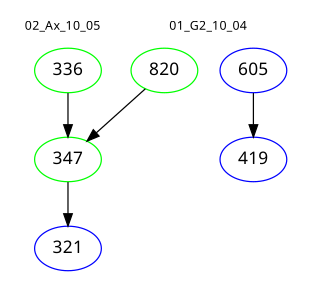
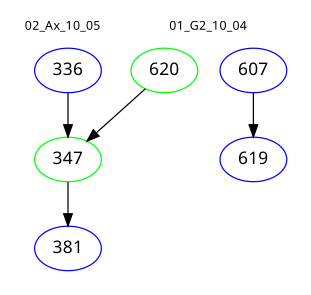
(68, 70) -> (68, 70)
(164, 70) -> (164, 70)
(253, 70) -> (253, 70)
(253, 159) -> (253, 159)
(68, 248) -> (68, 248)
